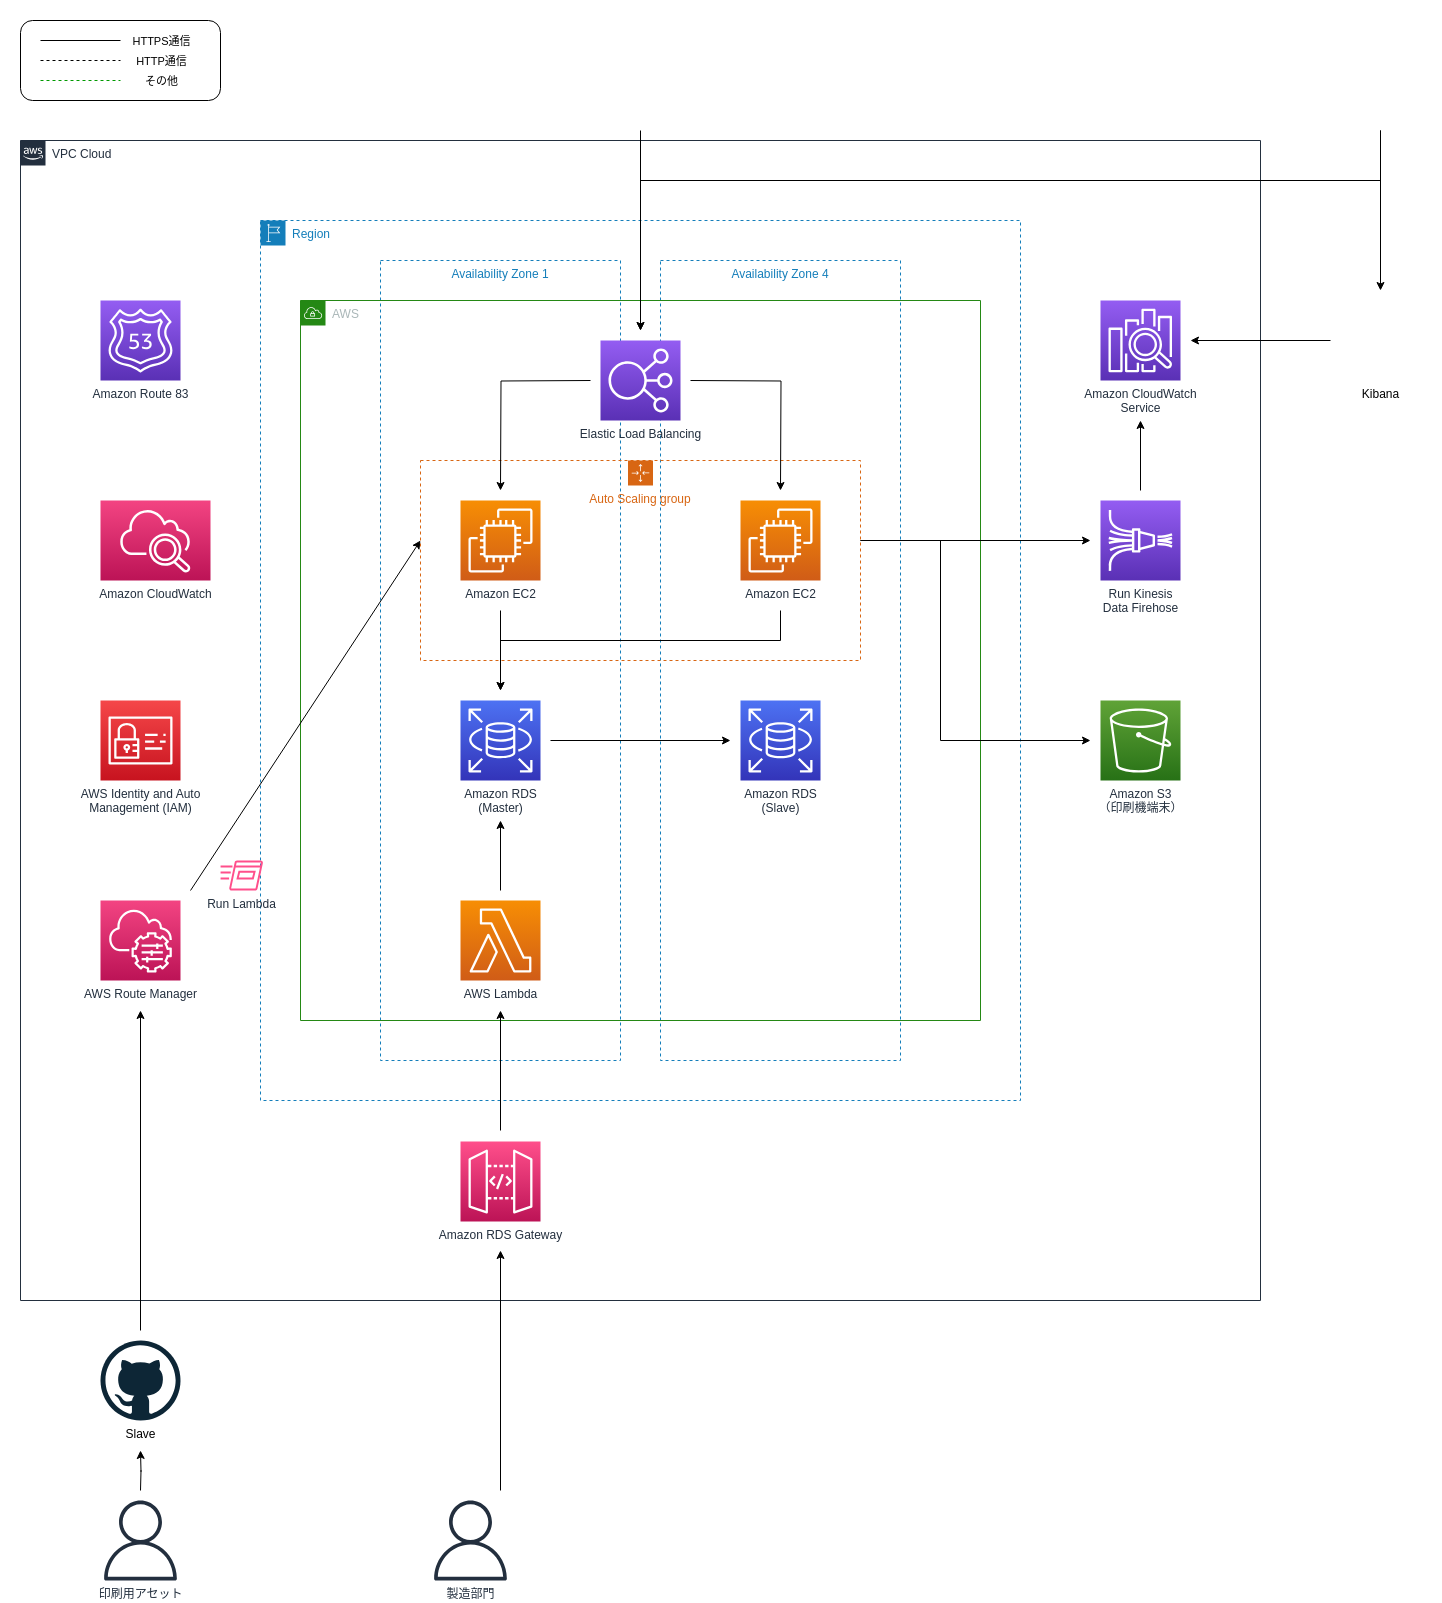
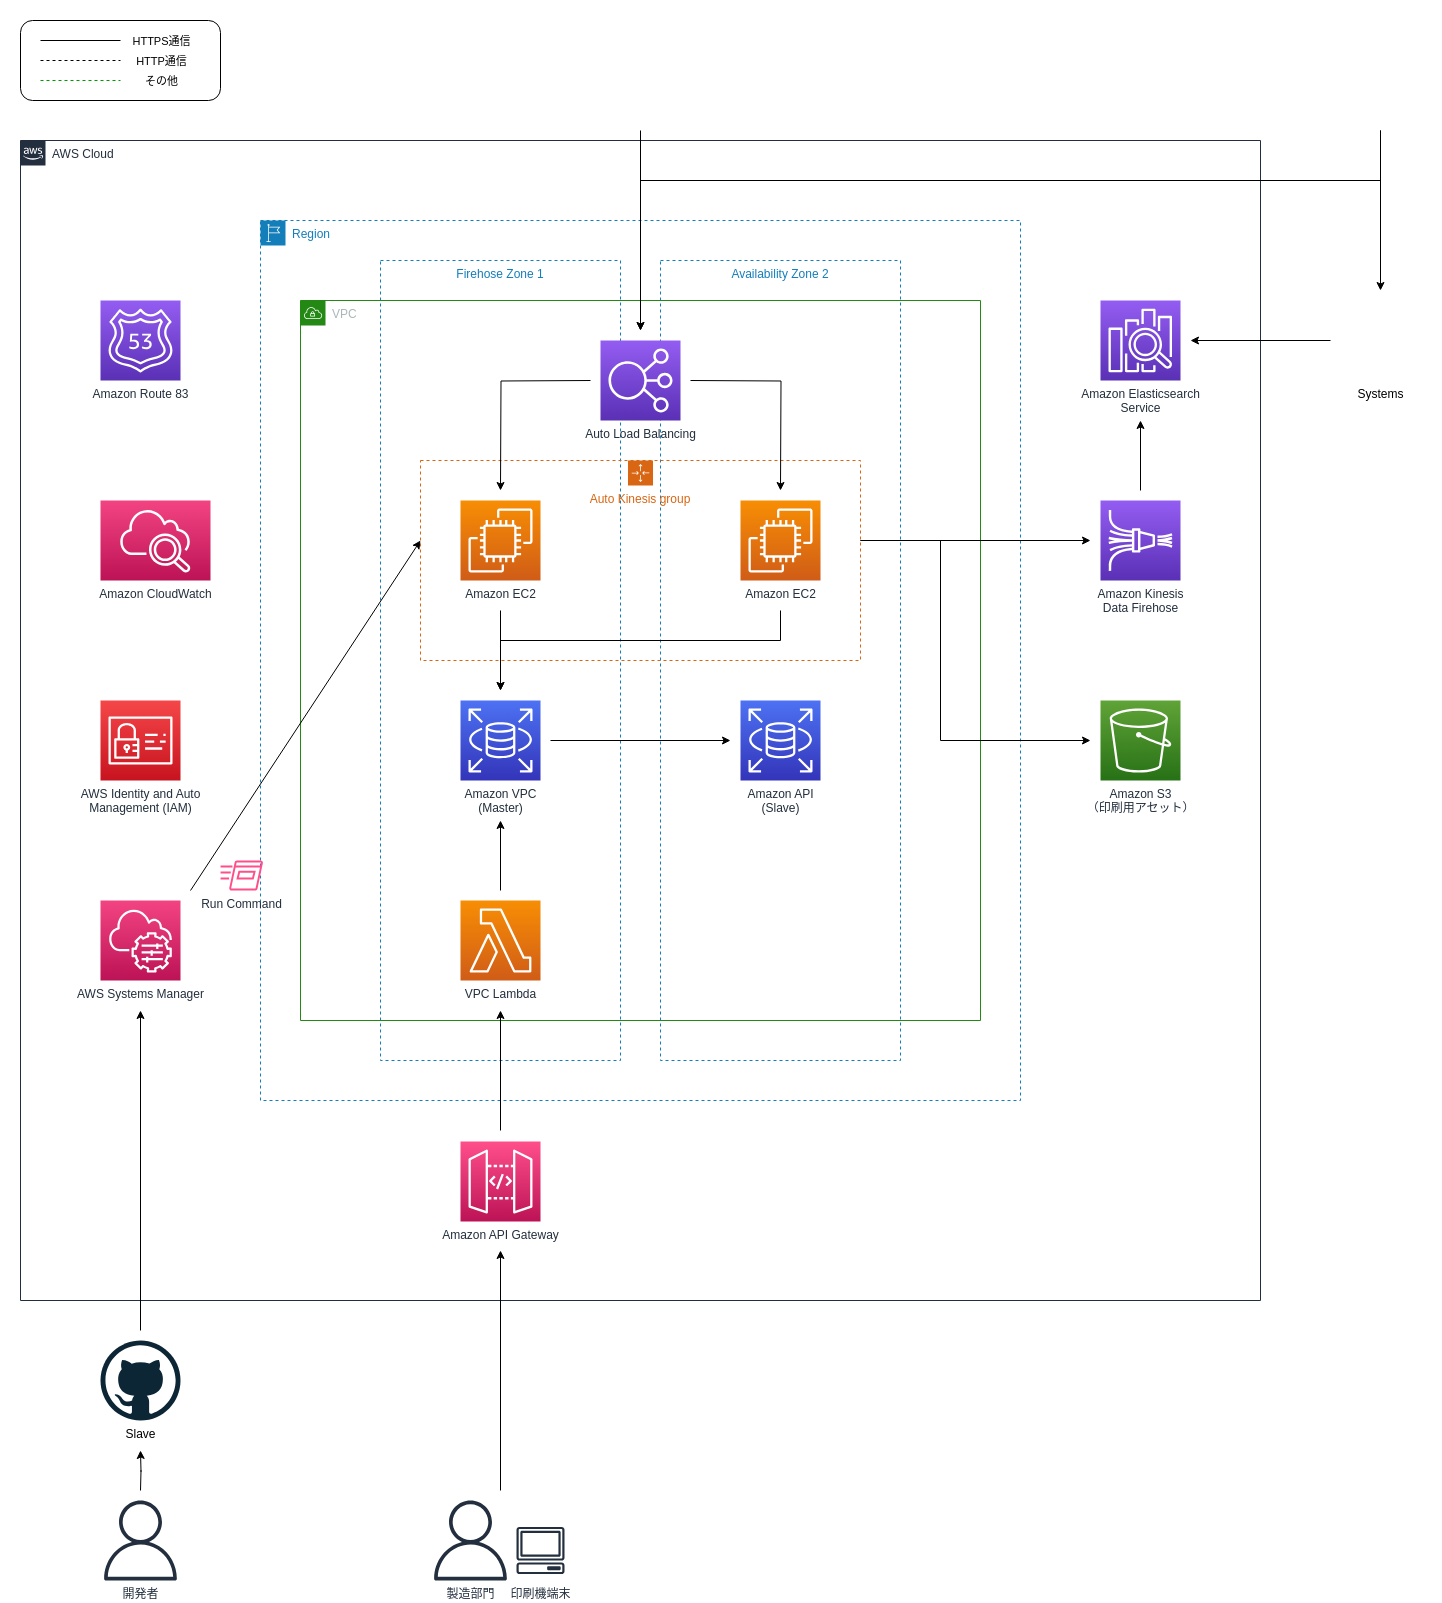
(80, 155) -> (80, 155)
(500, 274) -> (500, 274)
(780, 274) -> (780, 274)
(343, 315) -> (343, 315)
(1381, 395) -> (1381, 395)
(1141, 402) -> (1141, 402)
(641, 435) -> (641, 435)
(641, 500) -> (641, 500)
(1141, 602) -> (1141, 602)
(501, 802) -> (501, 802)
(781, 802) -> (781, 802)
(1141, 802) -> (1141, 802)
(242, 905) -> (242, 905)
(141, 995) -> (141, 995)
(501, 995) -> (501, 995)
(501, 1236) -> (501, 1236)
none -> (541, 1551)
(141, 1595) -> (141, 1595)
